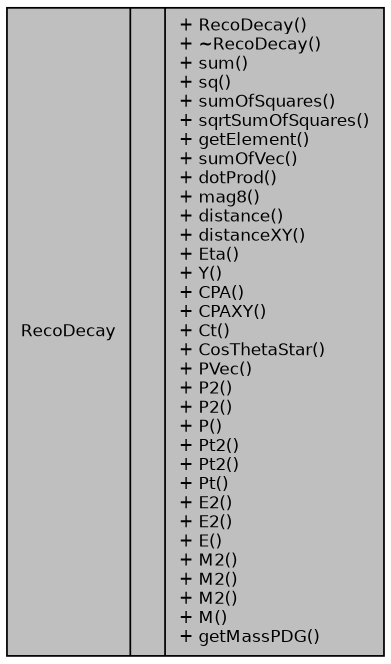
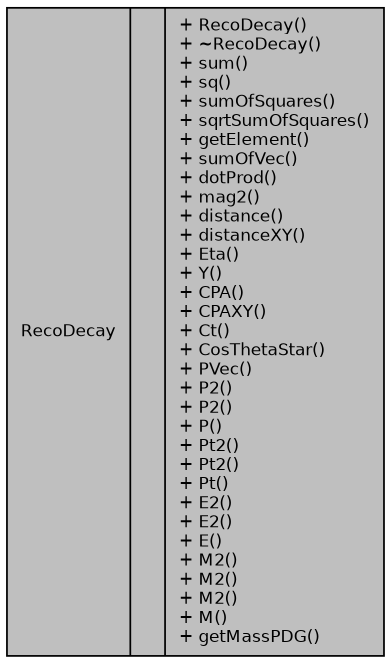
(220, 197) -> (220, 197)
